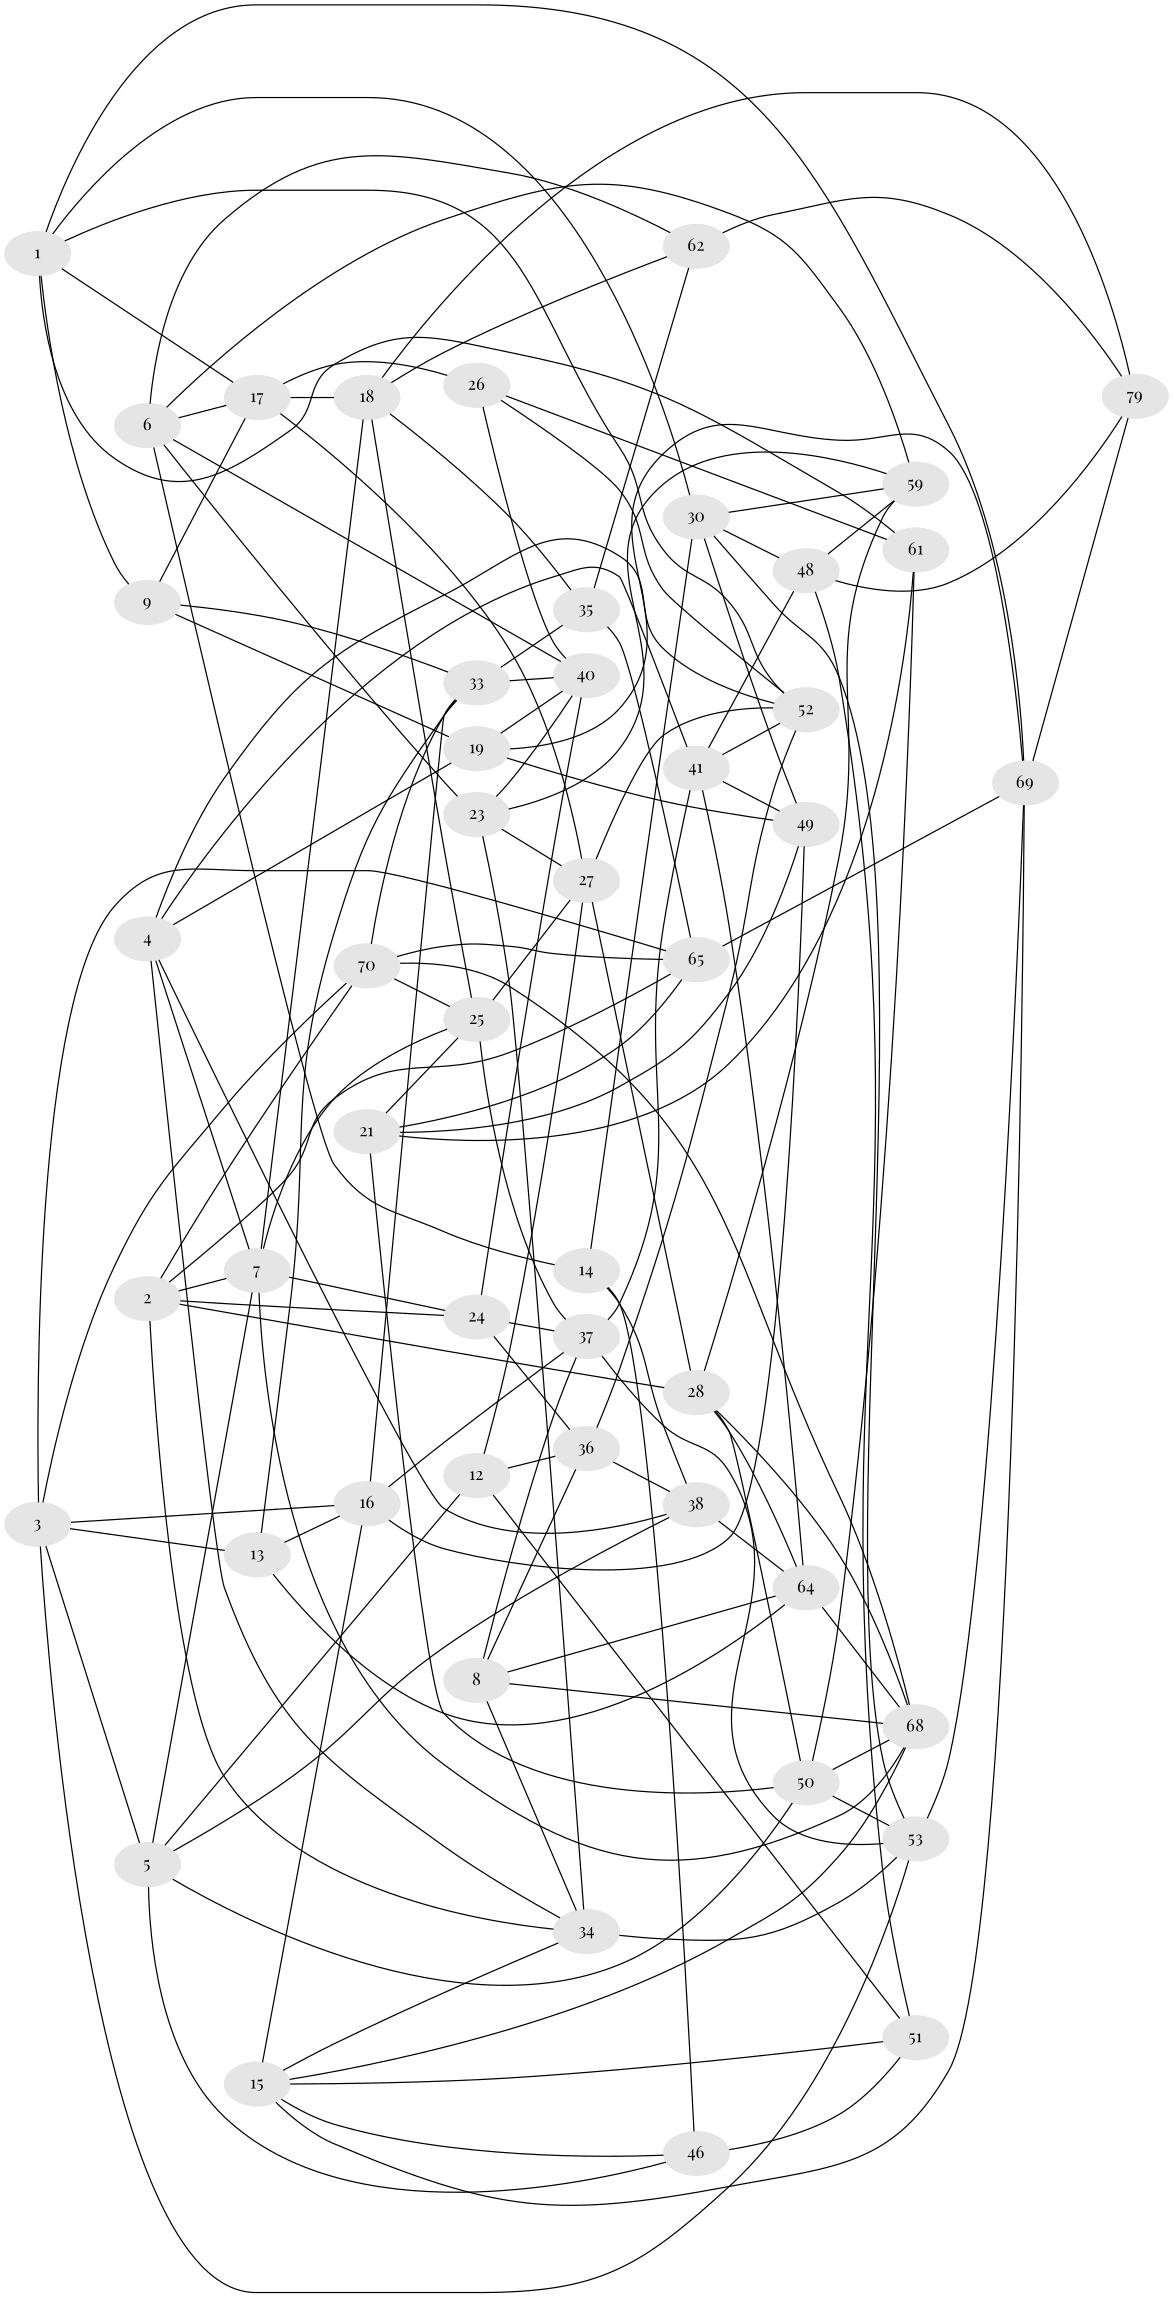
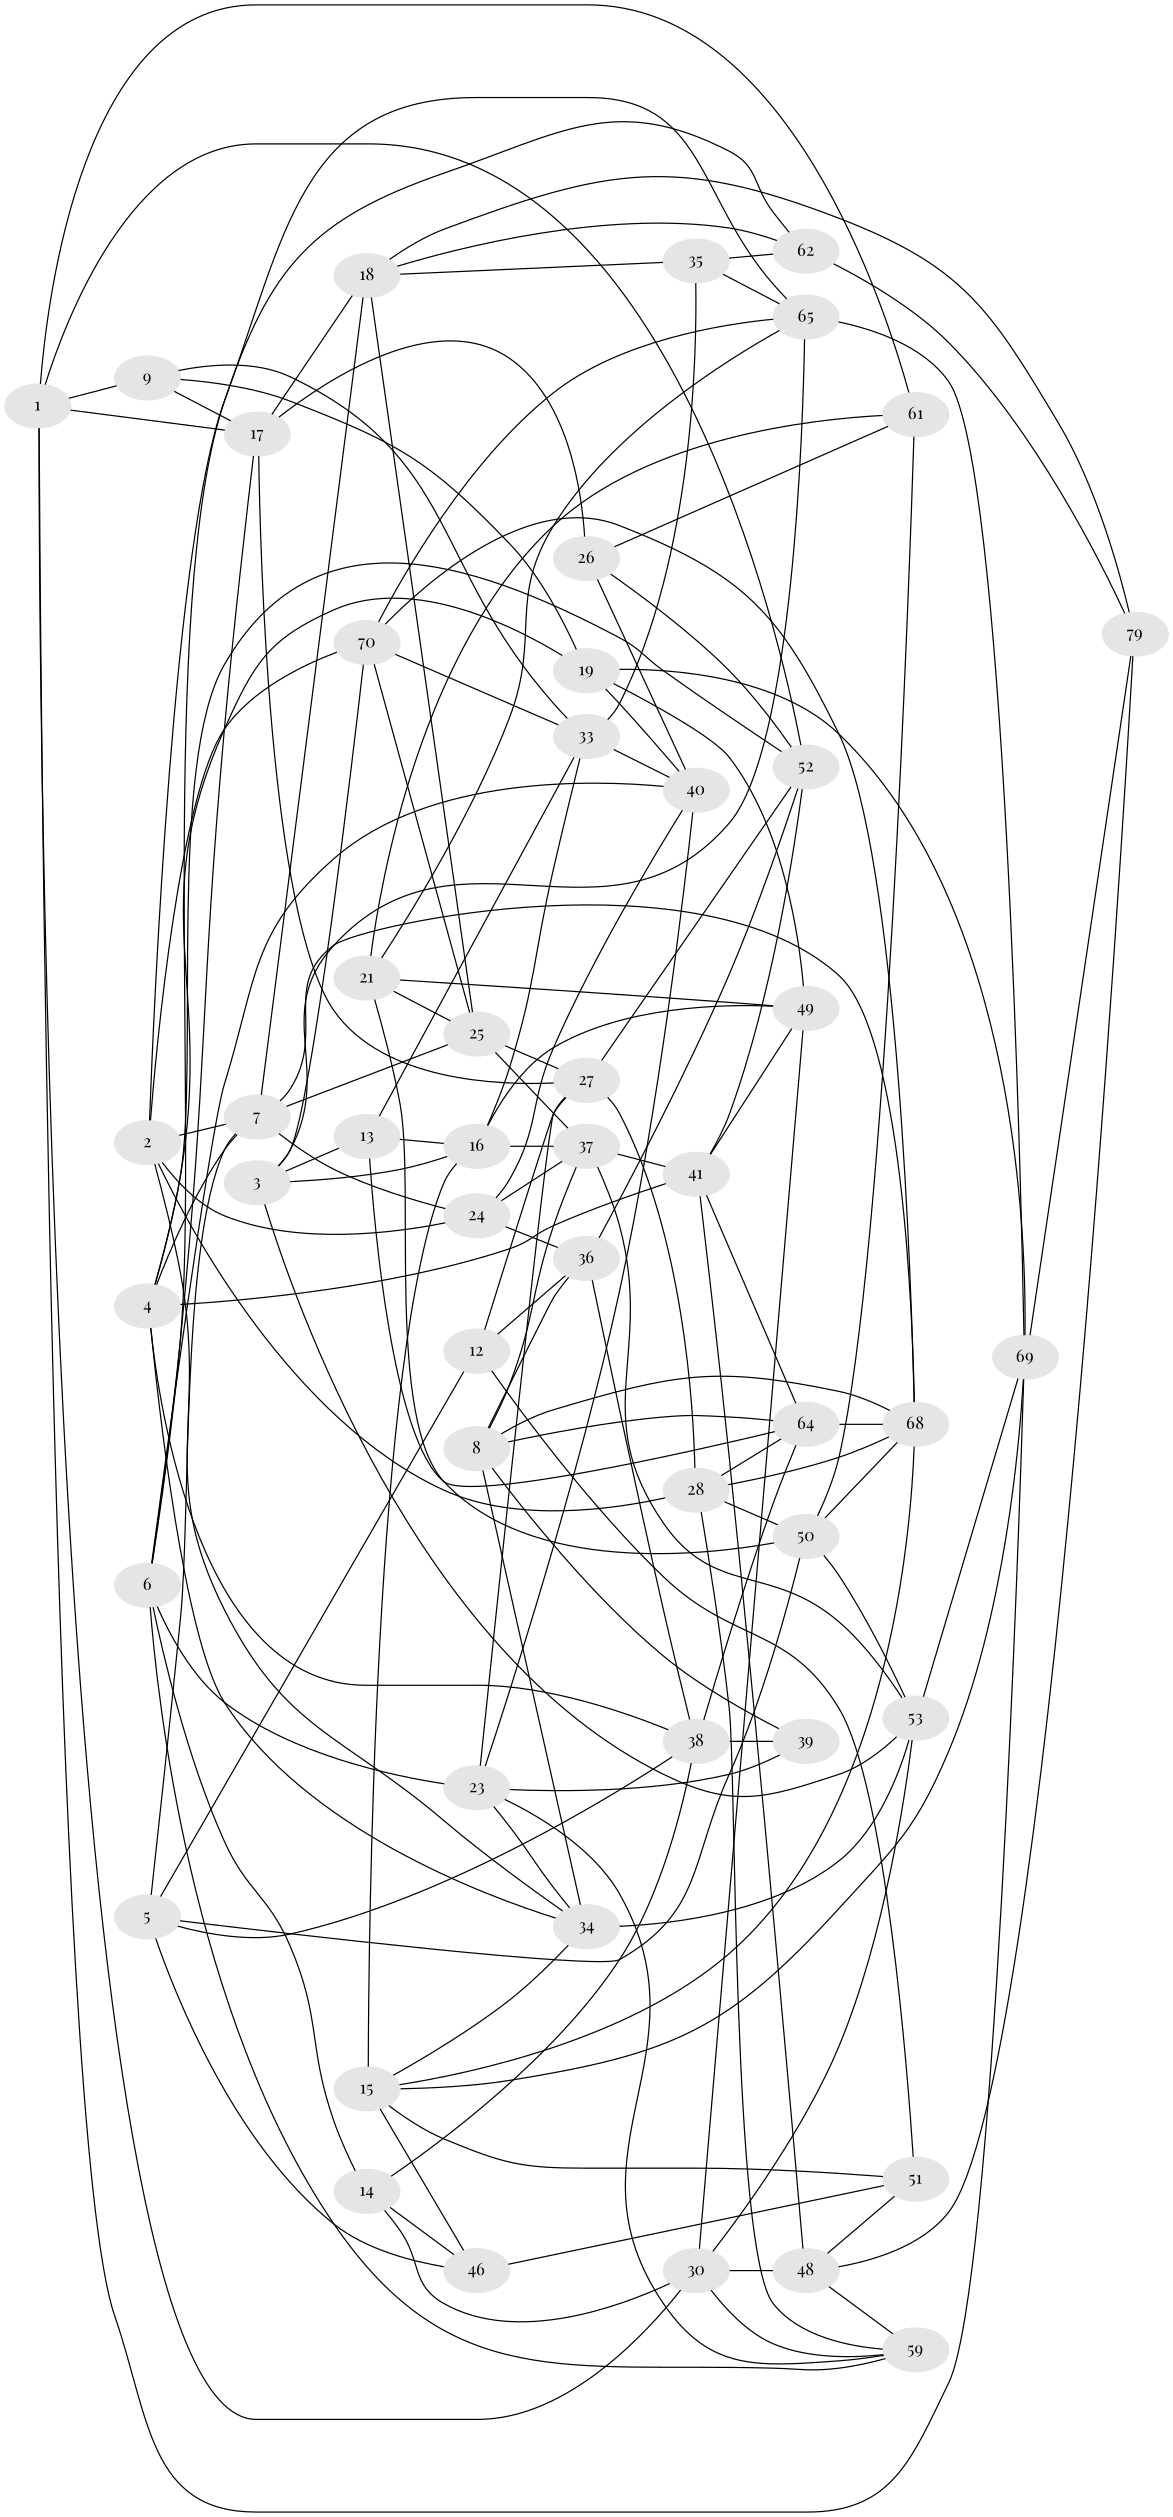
(93, 1695) -> none
none -> (806, 1741)
